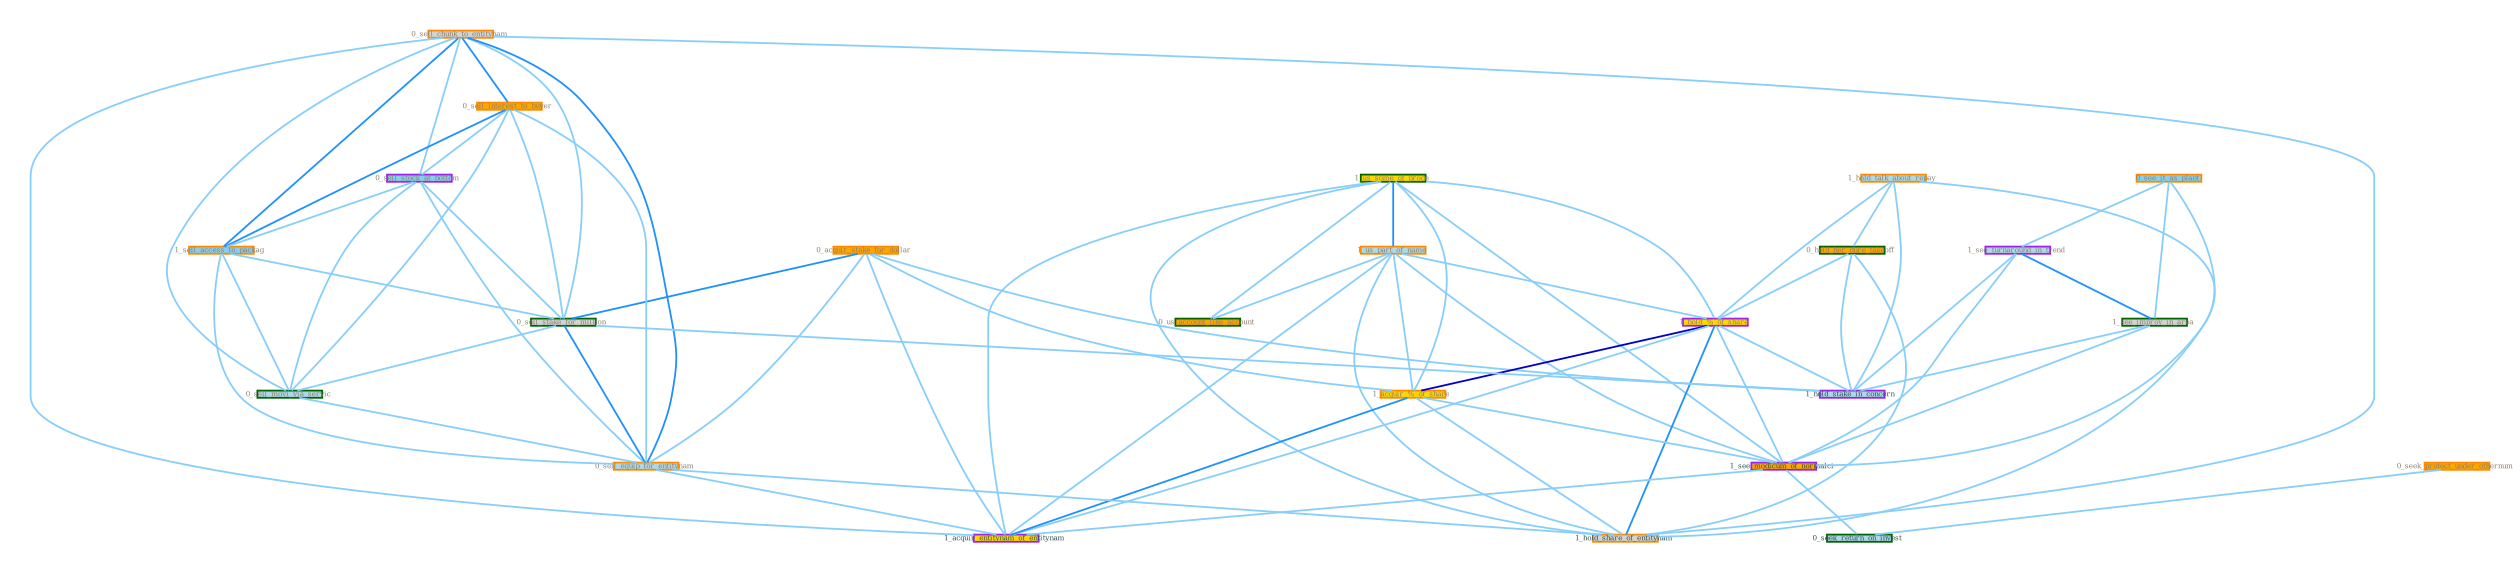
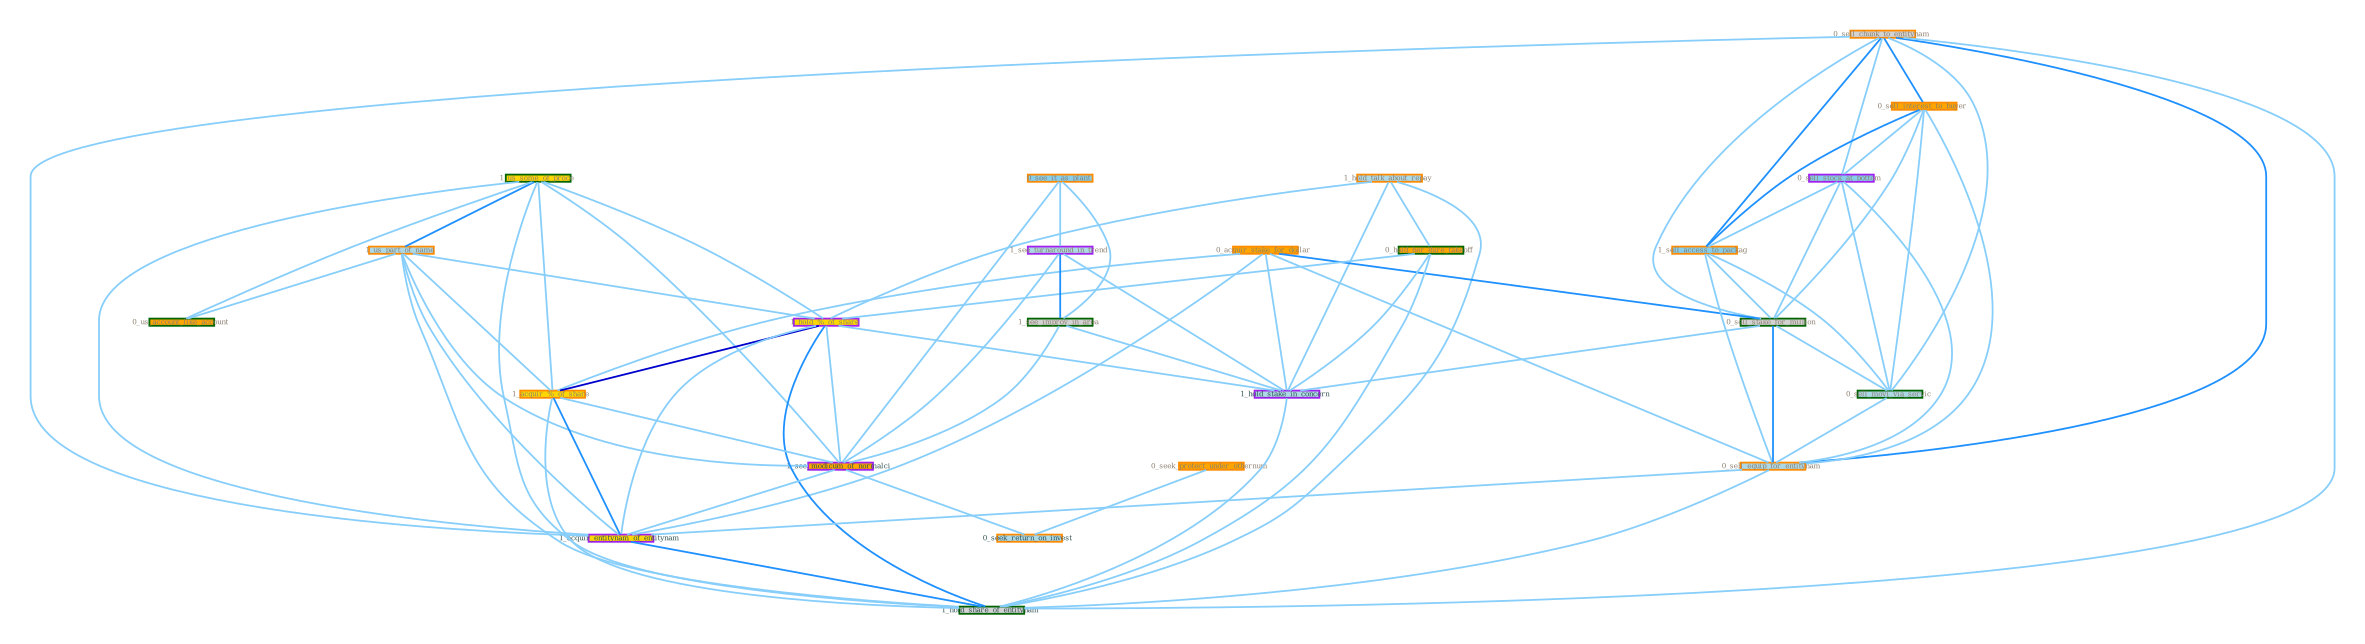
none -> (1174, 538)
(1625, 538) -> (992, 610)
(1859, 538) -> (1030, 538)
none -> (806, 574)
